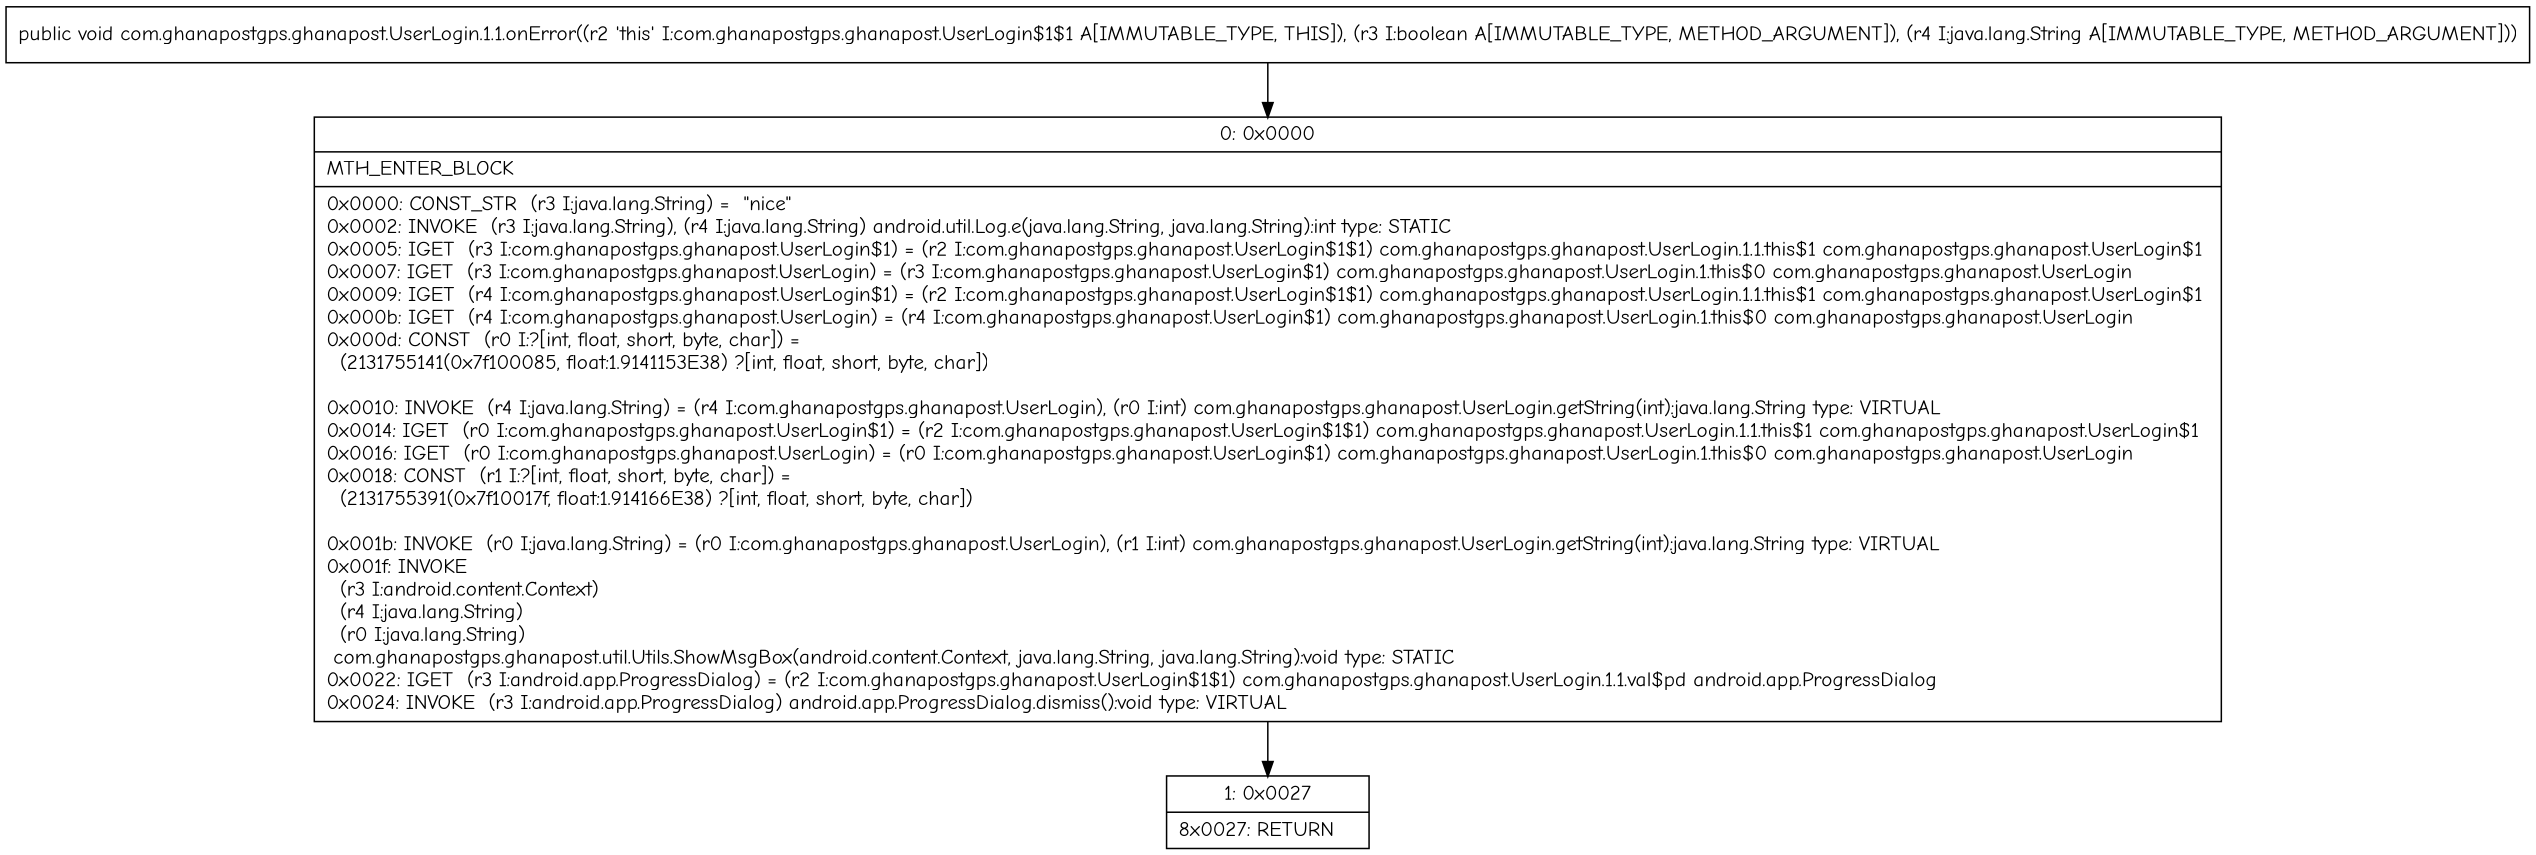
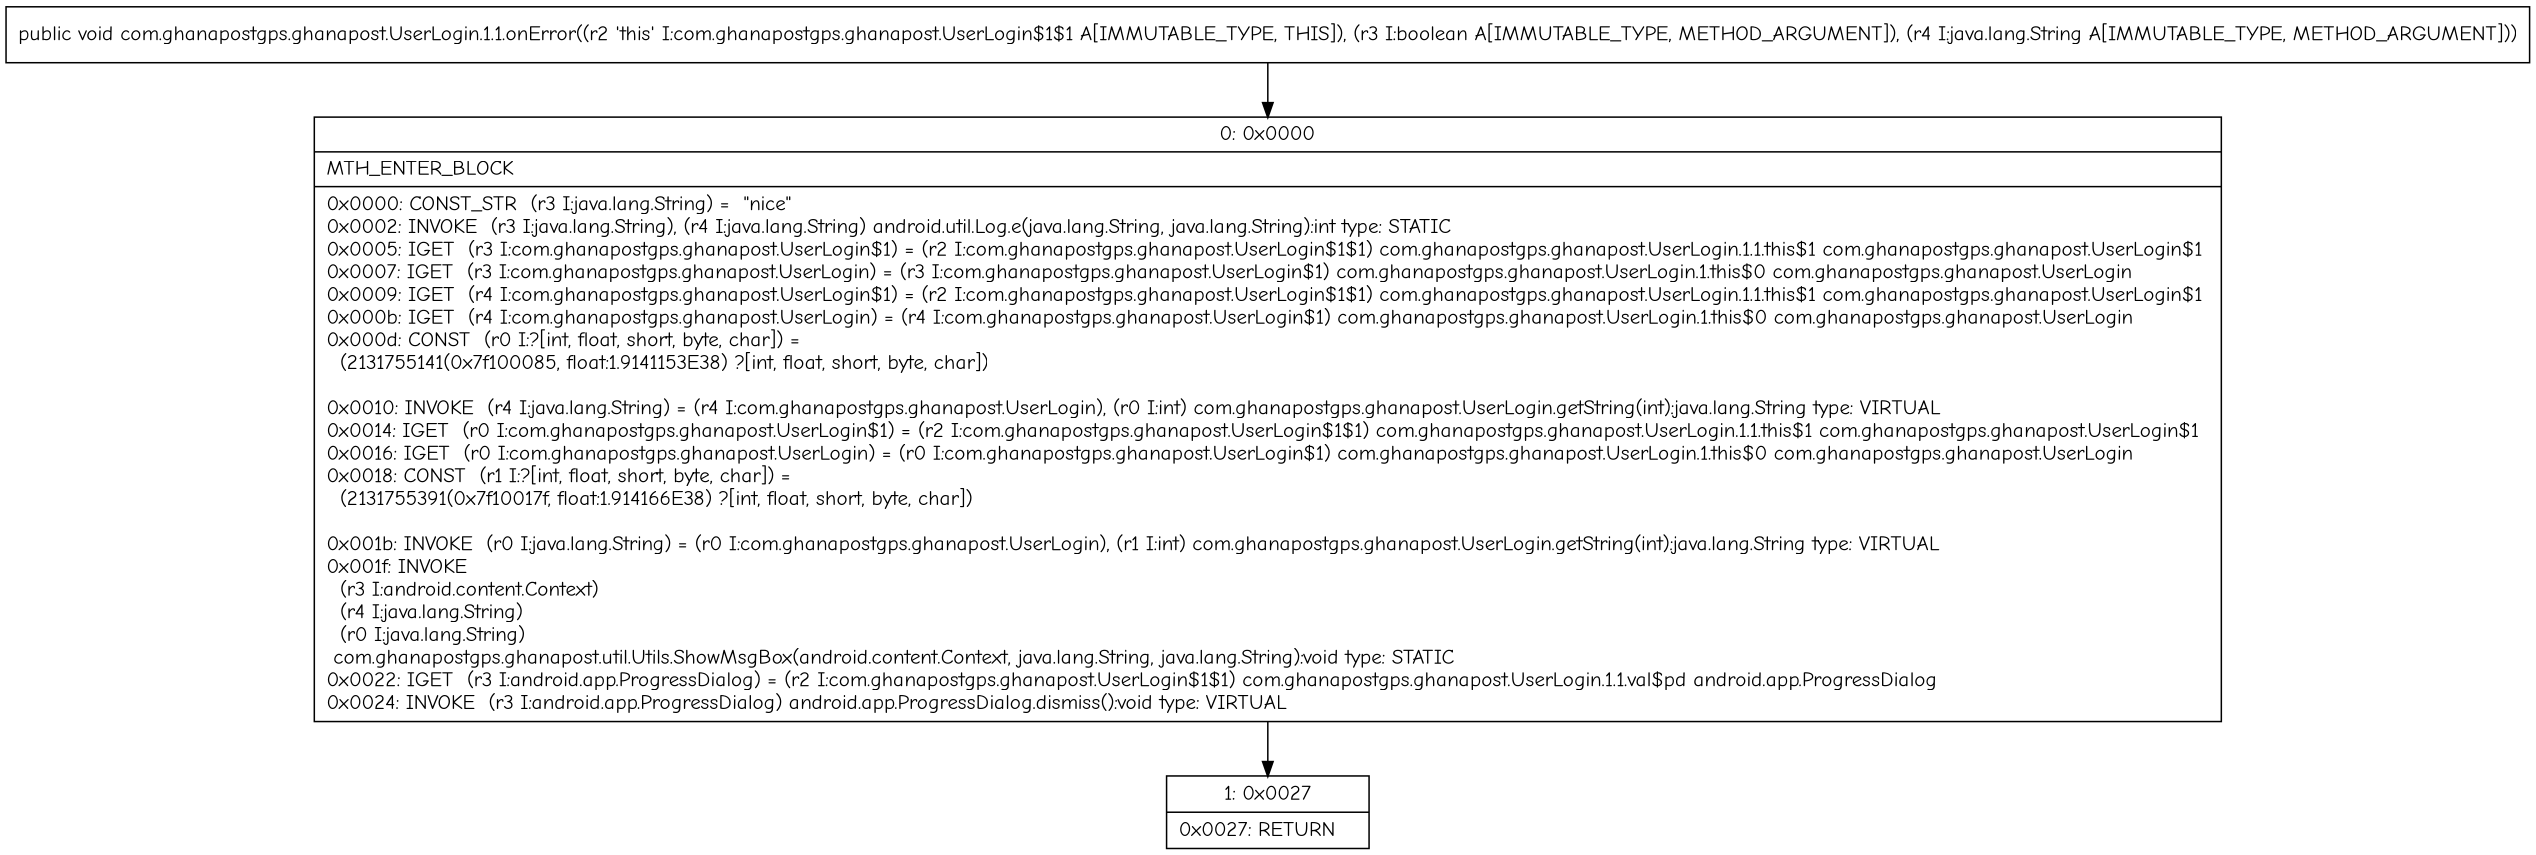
(1267, 830) -> (1268, 830)
